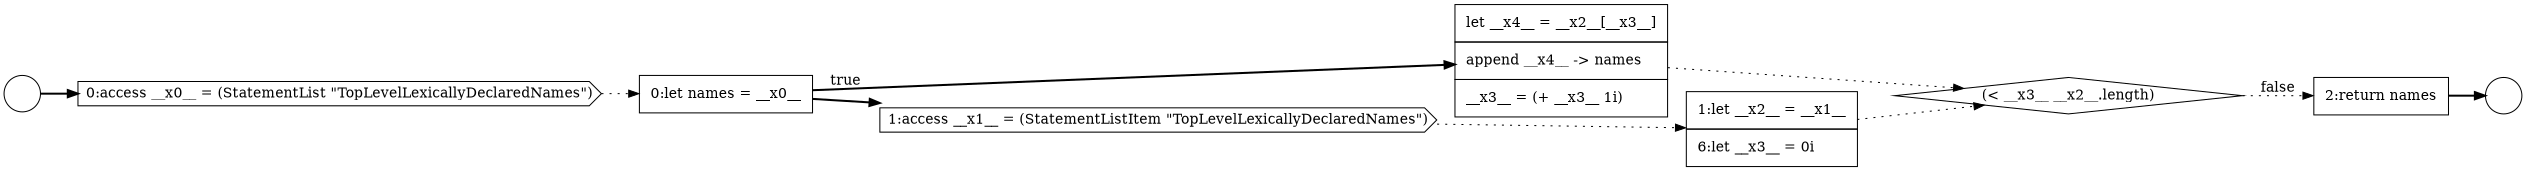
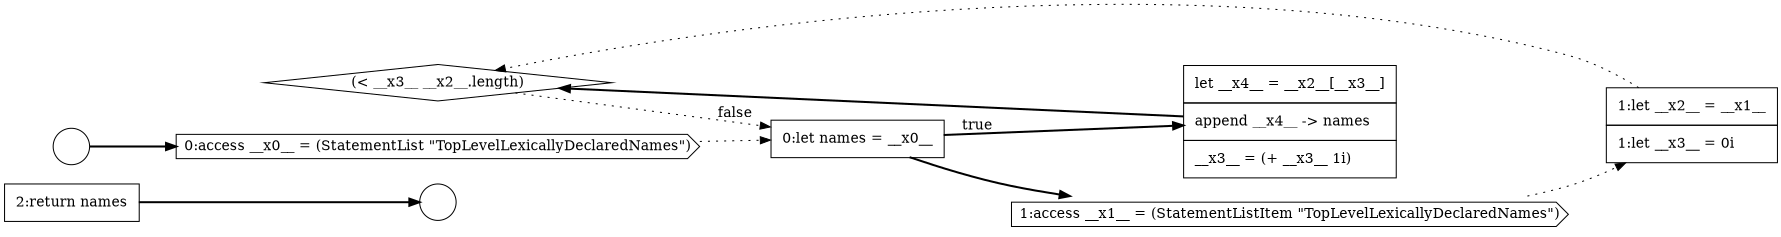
(1811, 78) -> (877, 103)
(2273, 96) -> (638, 109)
(1756, 147) -> (1676, 143)
